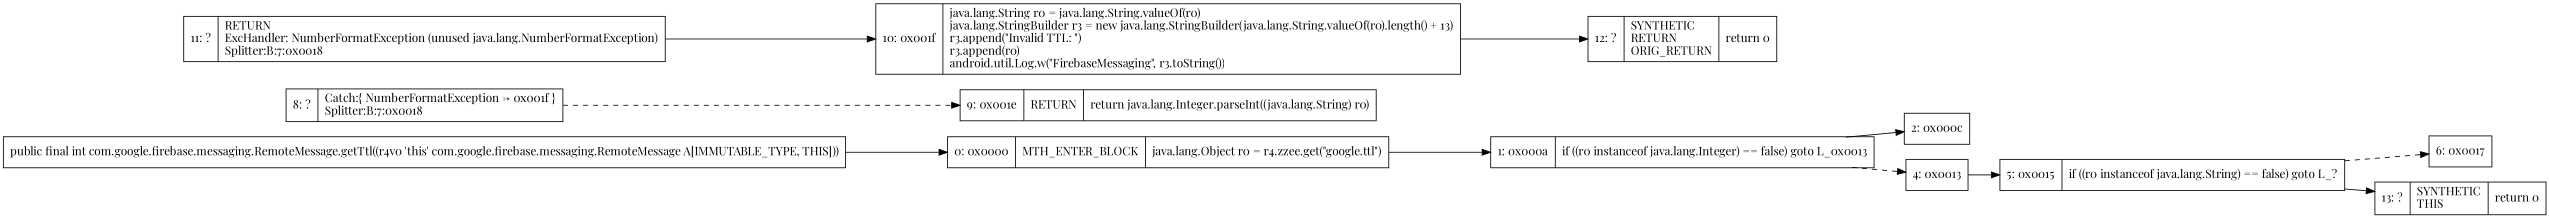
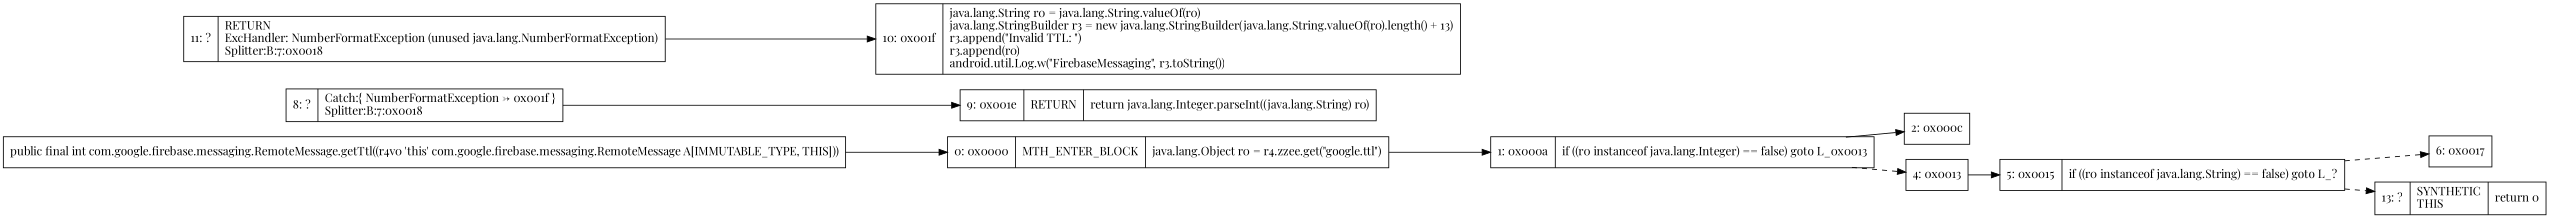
(1682, 39) -> none
(757, 105) -> (757, 105)
(2356, 190) -> (2356, 190)
